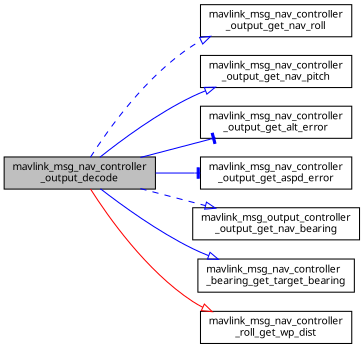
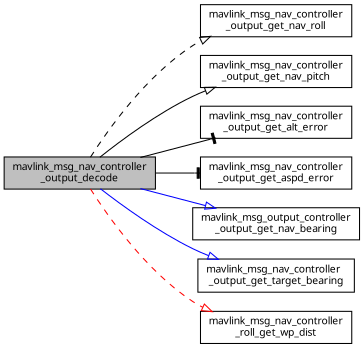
(139, 93) -> (139, 93)
(151, 120) -> (151, 120)
(175, 148) -> (175, 148)
(175, 173) -> (175, 173)
(173, 197) -> (173, 197)
(140, 255) -> (140, 255)
(276, 276) -> (276, 276)
